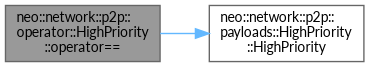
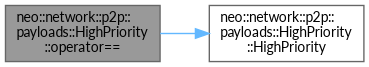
(83, 34) -> (83, 34)
